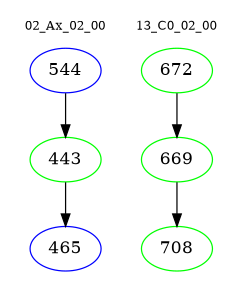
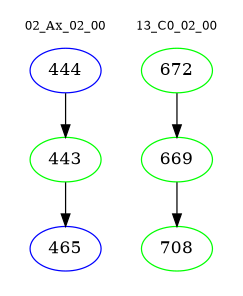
(66, 71) -> (66, 71)
